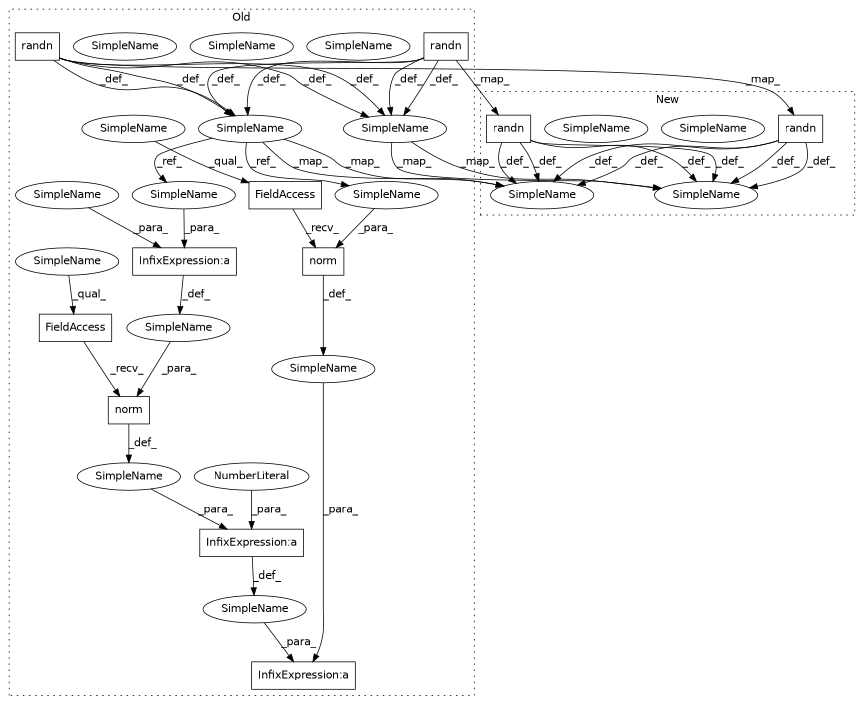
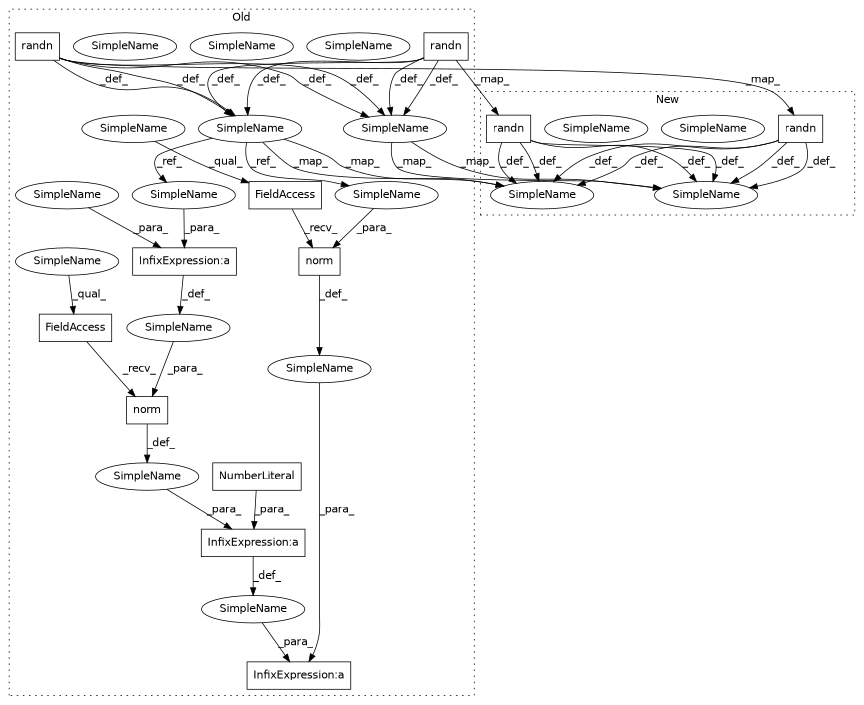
(252, 477) -> (257, 477)
